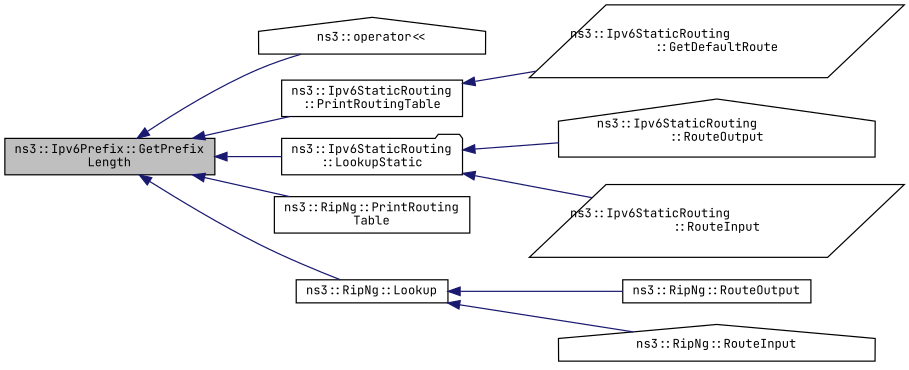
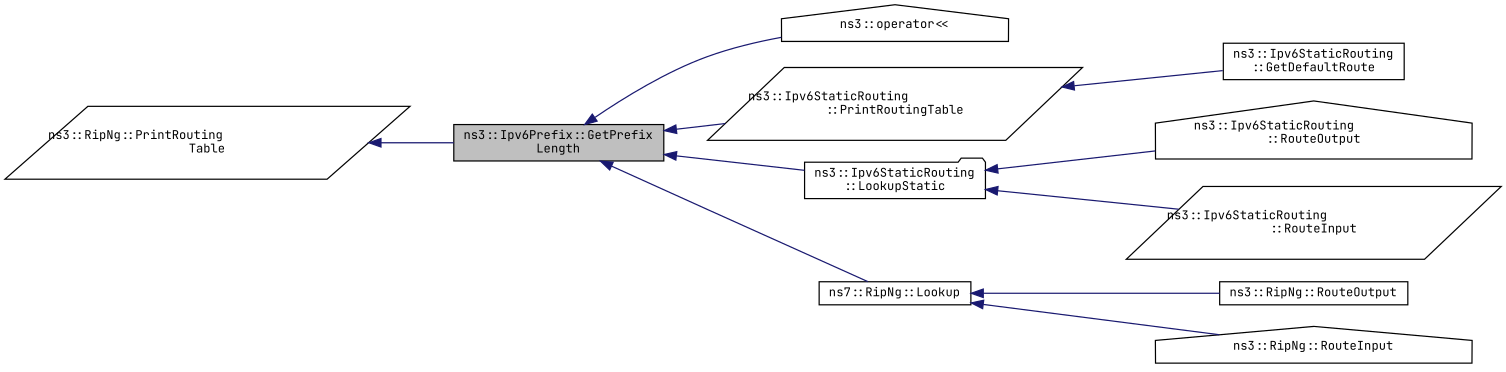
(717, 41) -> (1314, 61)
(372, 98) -> (895, 104)
(247, 187) -> (417, 143)
(372, 215) -> (207, 143)
(372, 291) -> (895, 293)
